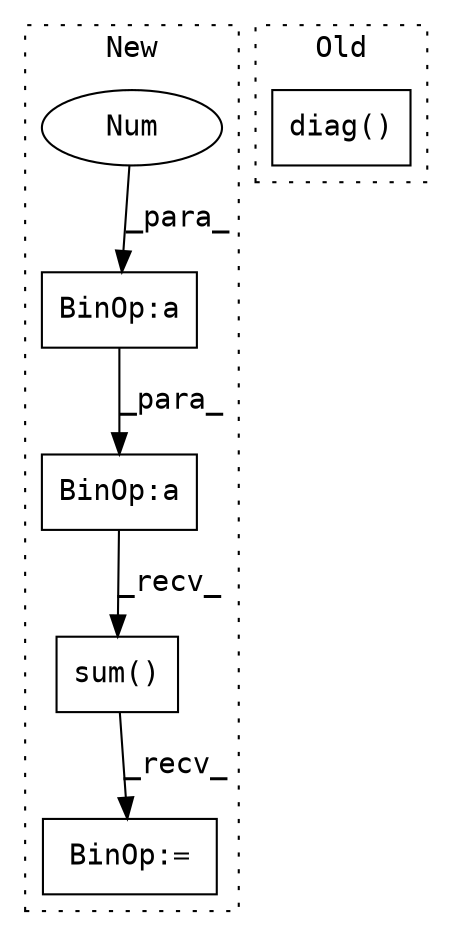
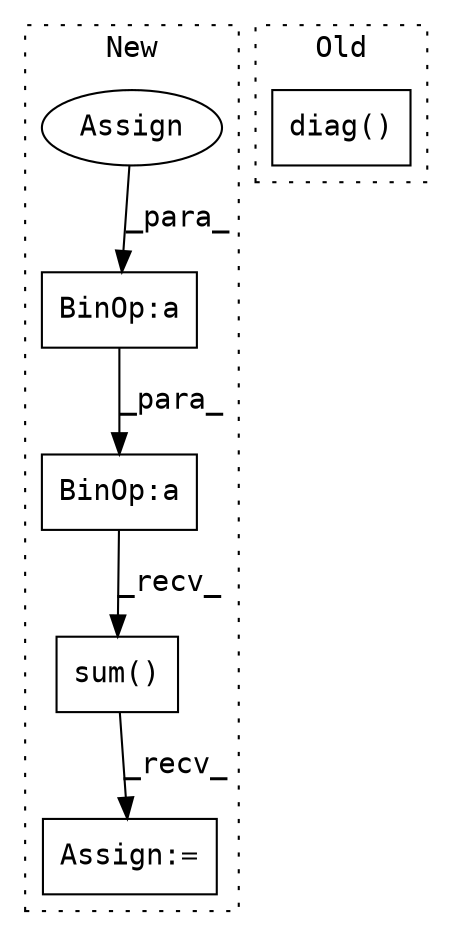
(132, 128) -> (132, 128)
(130, 857) -> (130, 857)
